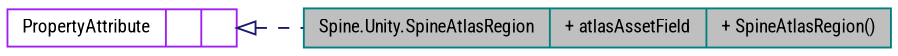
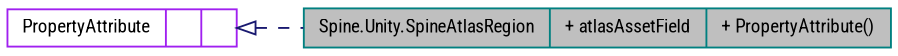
(799, 27) -> (798, 27)
